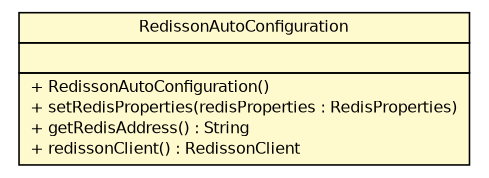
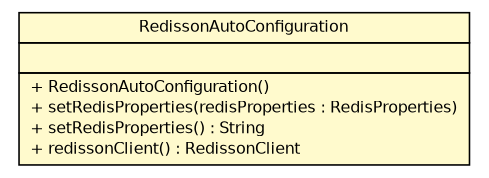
(140, 128) -> (148, 128)
